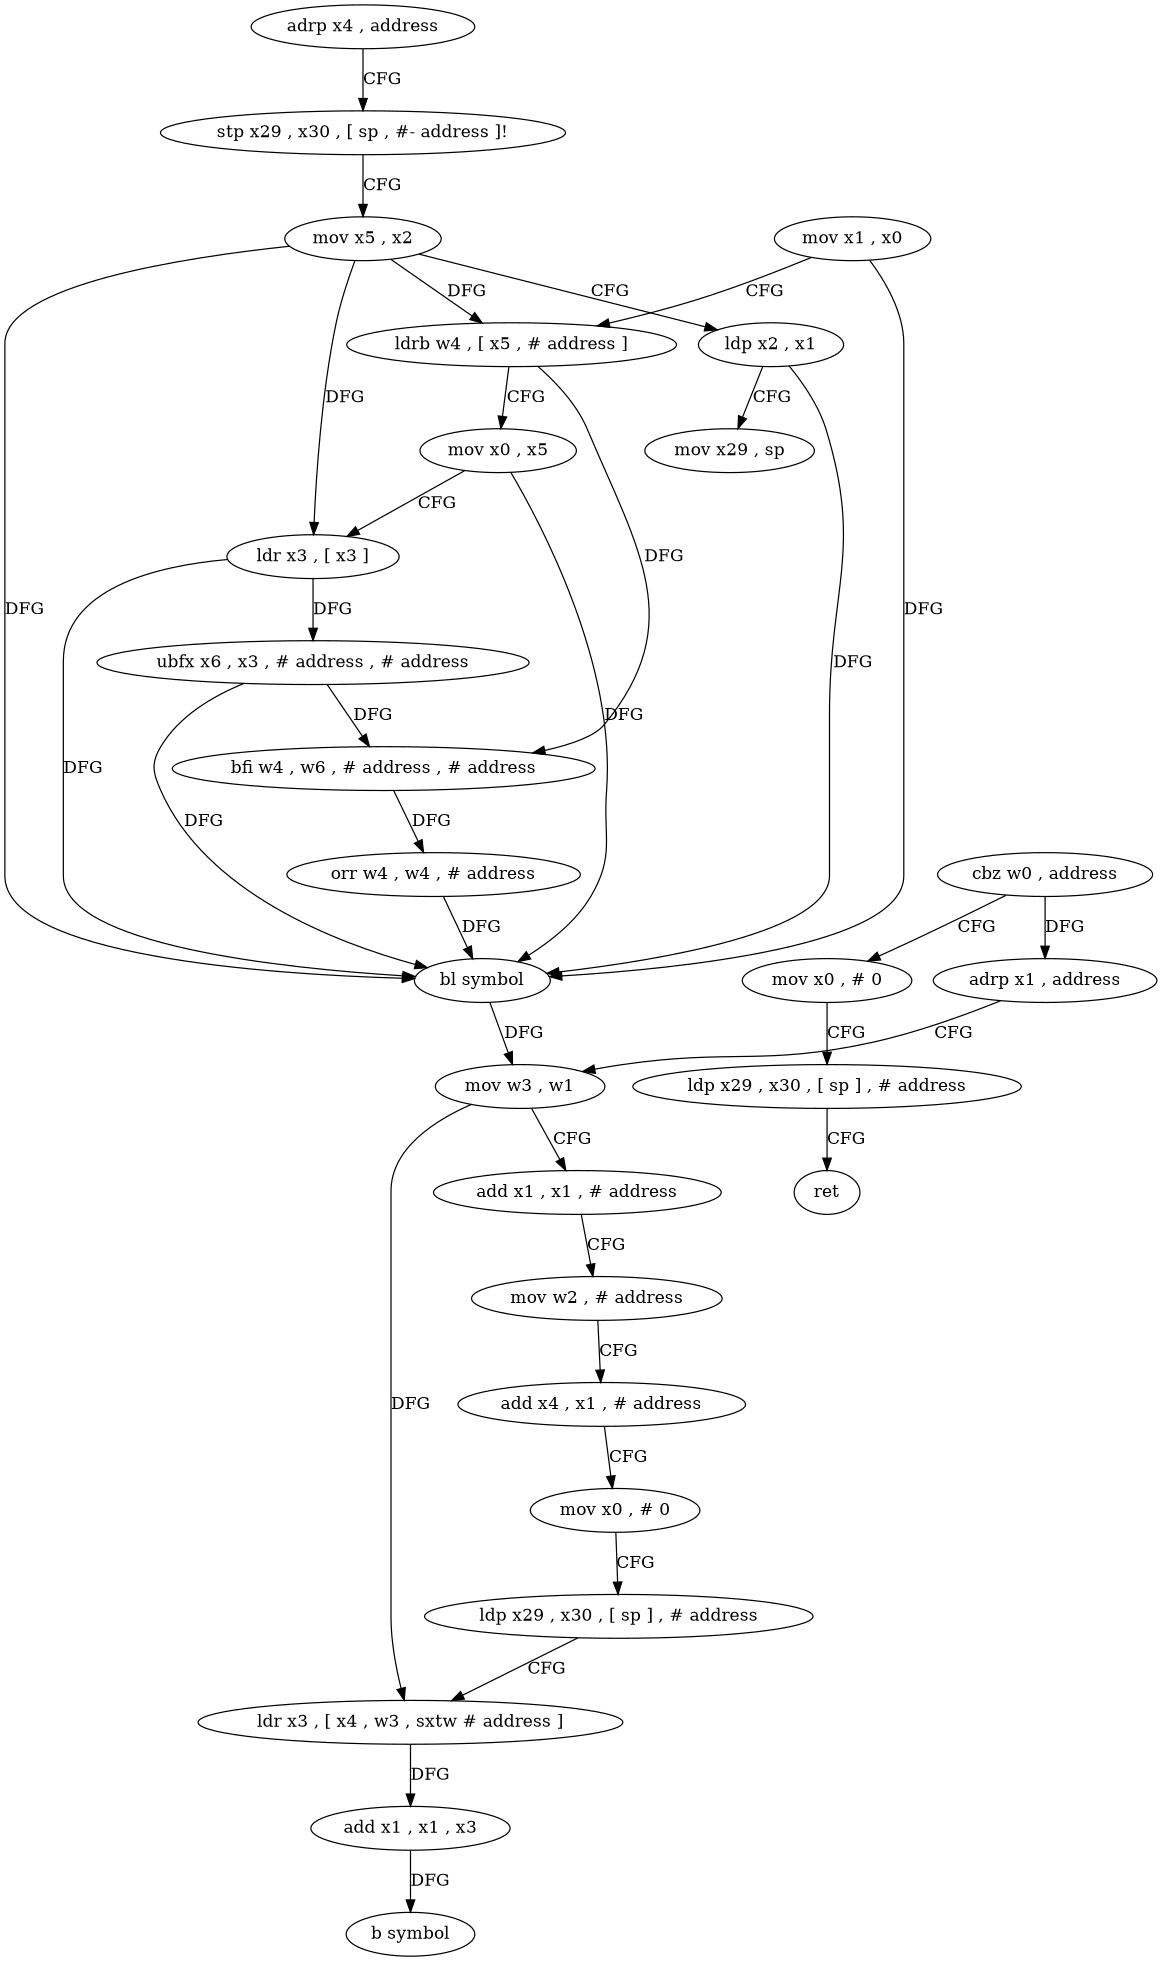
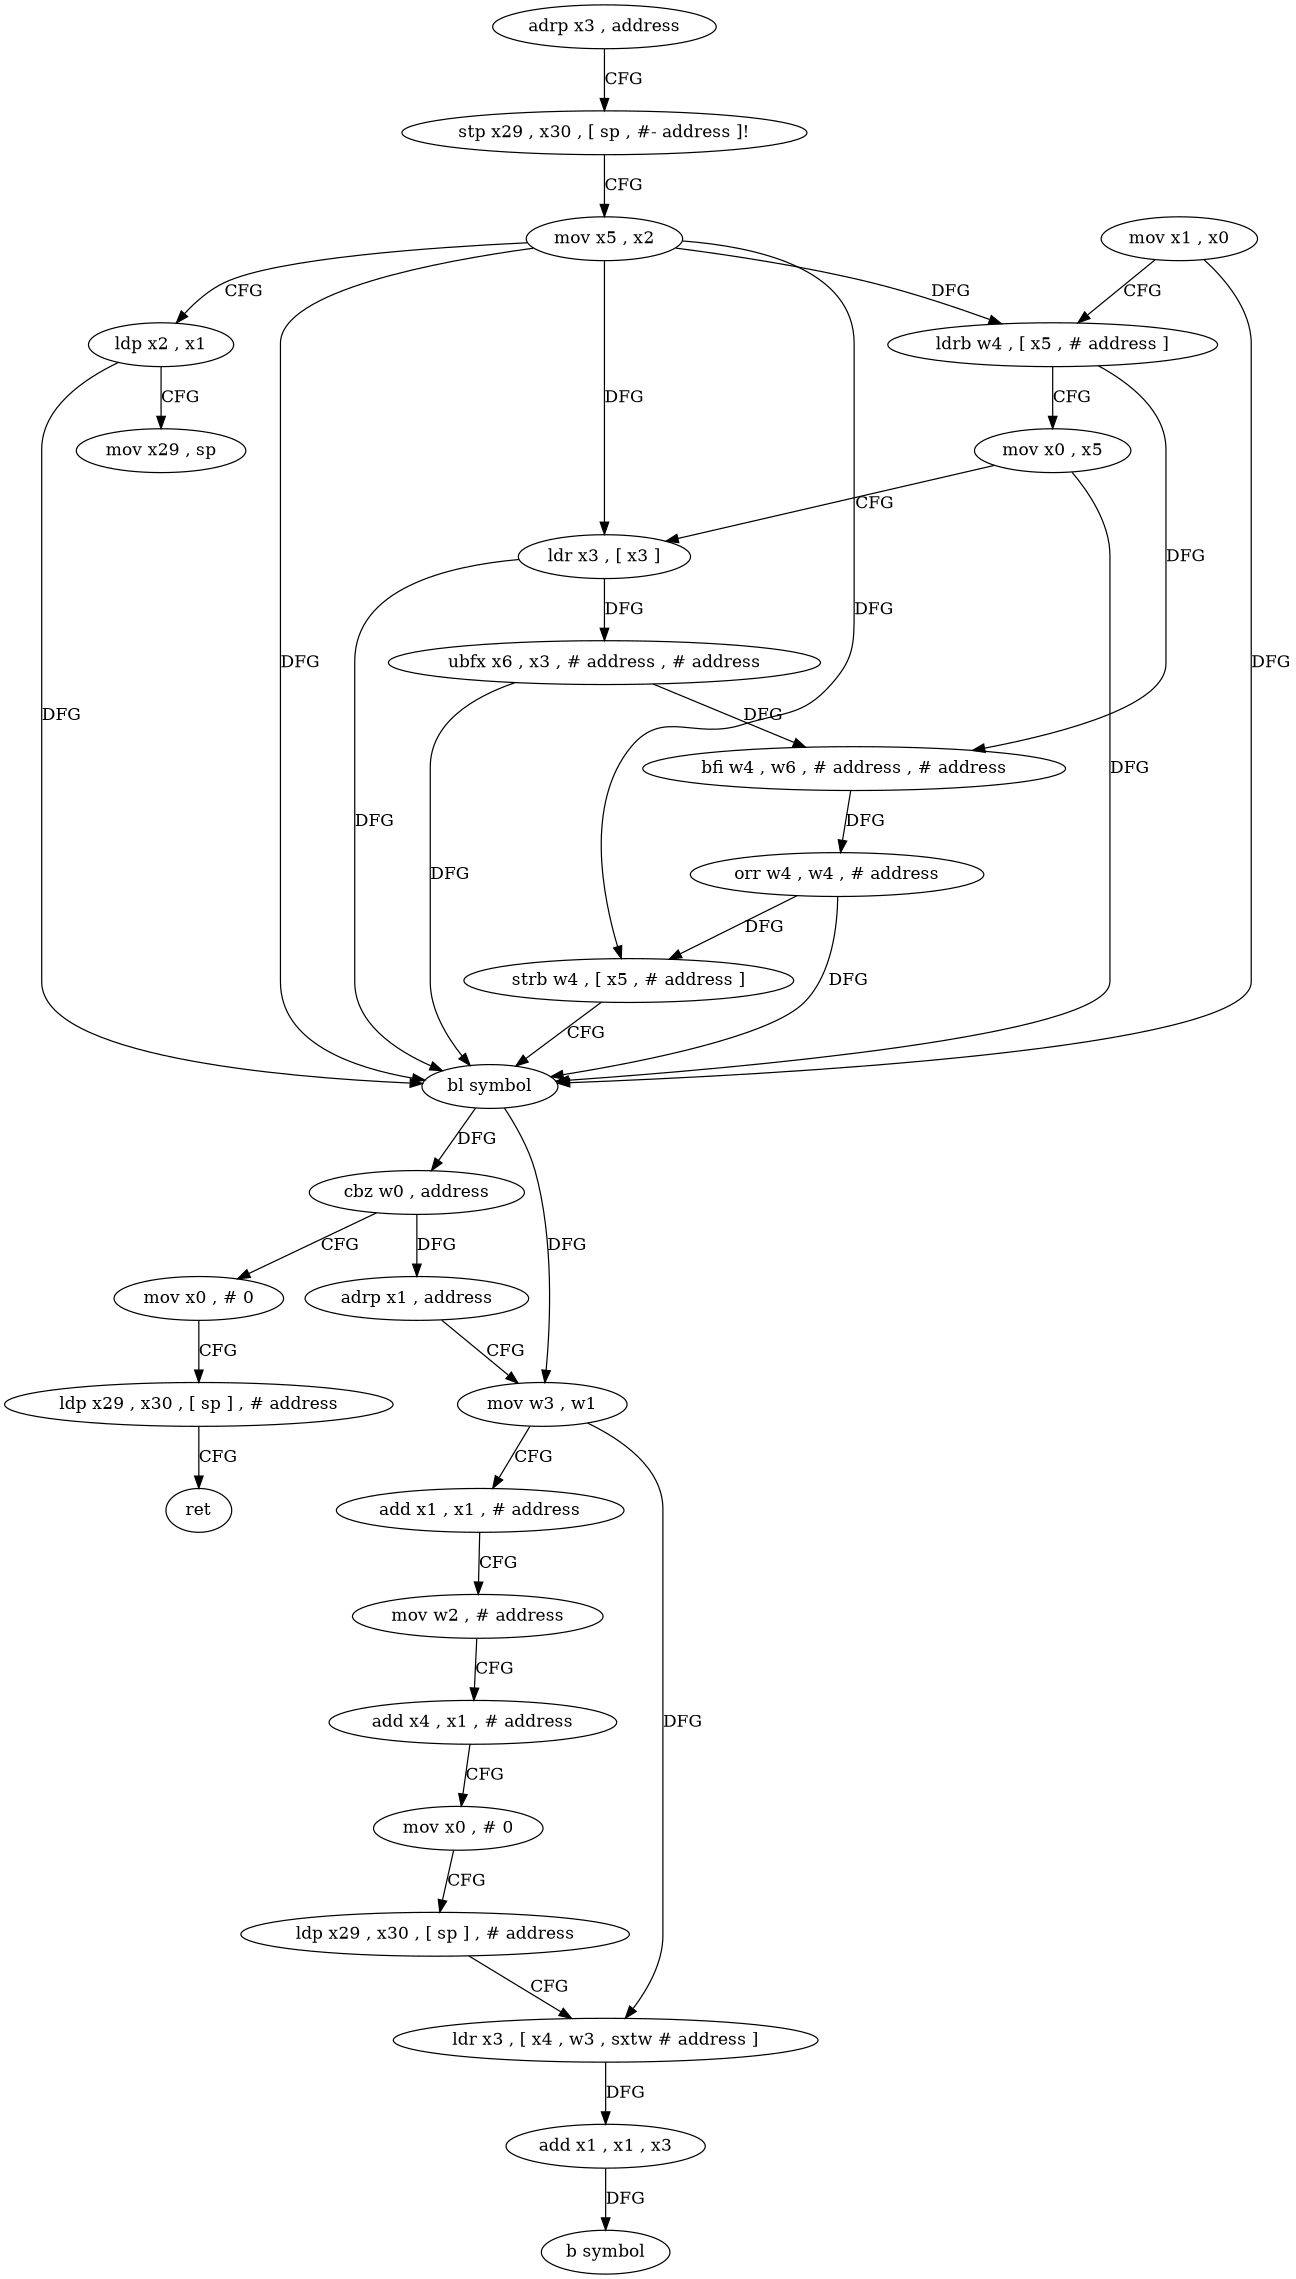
(363, 27) -> (604, 27)
none -> (629, 981)
none -> (457, 1134)
